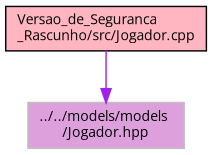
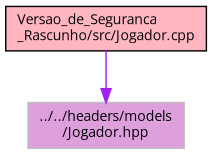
(106, 125) -> (106, 125)
